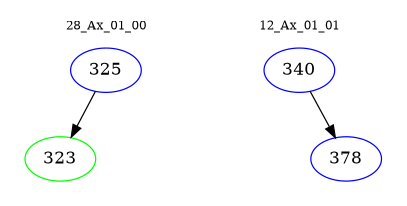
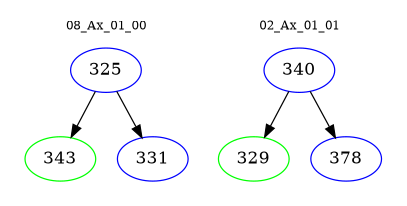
(107, 26) -> (107, 26)
(300, 26) -> (300, 26)
(60, 159) -> (60, 159)
none -> (153, 159)
none -> (254, 159)
